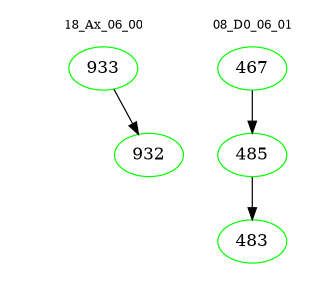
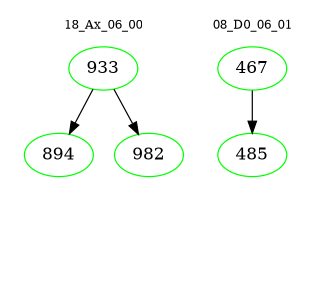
none -> (59, 155)
(149, 155) -> (149, 155)
(252, 241) -> none
